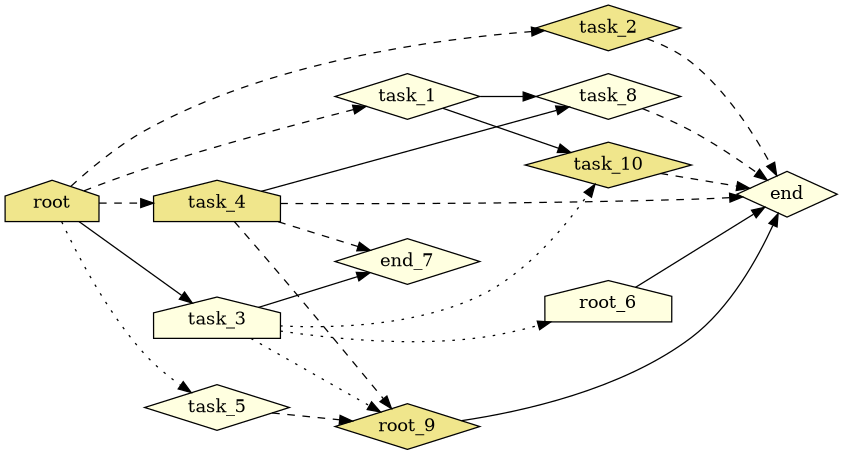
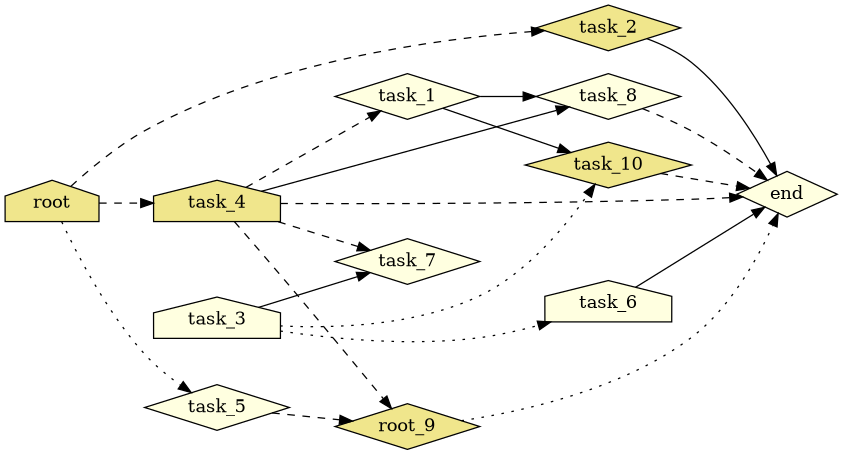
(720, 90) -> (720, 90)
(218, 147) -> (308, 152)
(130, 258) -> none
(407, 262) -> (407, 262)
(608, 303) -> (608, 303)
(646, 365) -> (646, 365)
(310, 372) -> none
